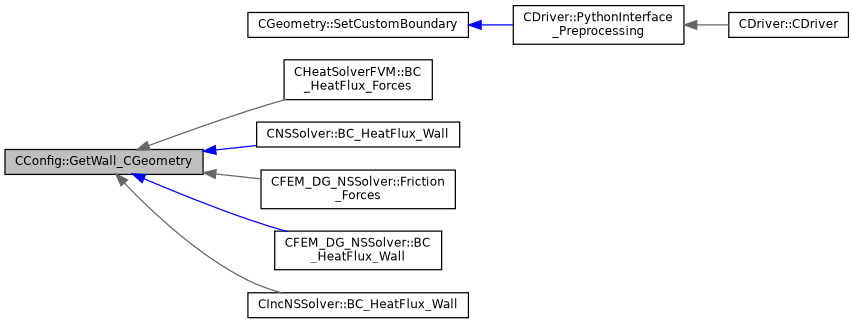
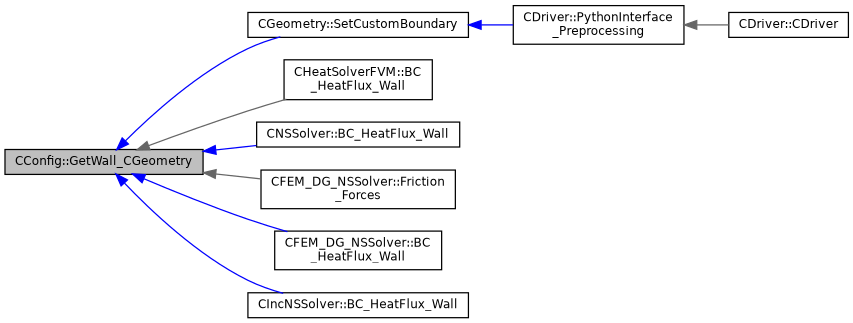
none -> (197, 79)
(358, 80) -> (358, 80)
(197, 248) -> (197, 248)
